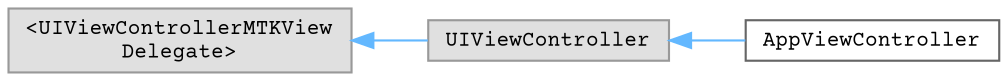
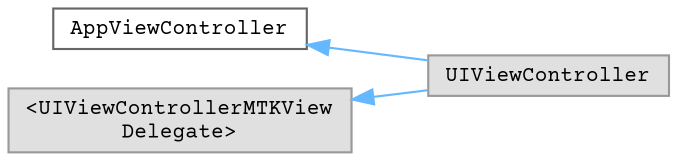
(718, 40) -> (379, 54)
